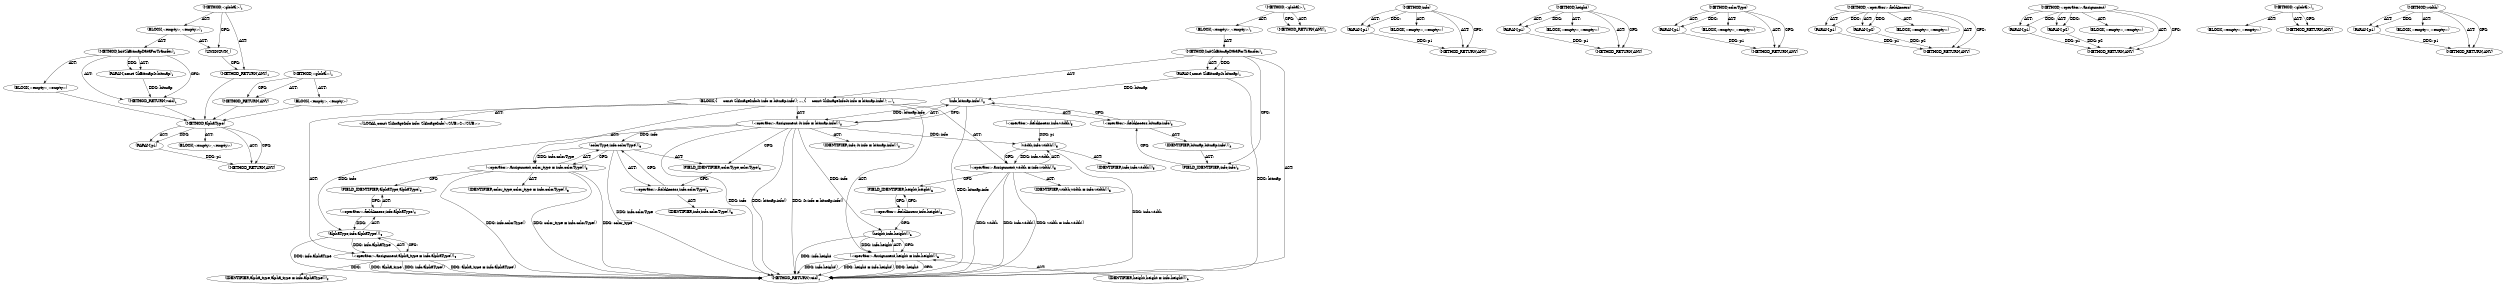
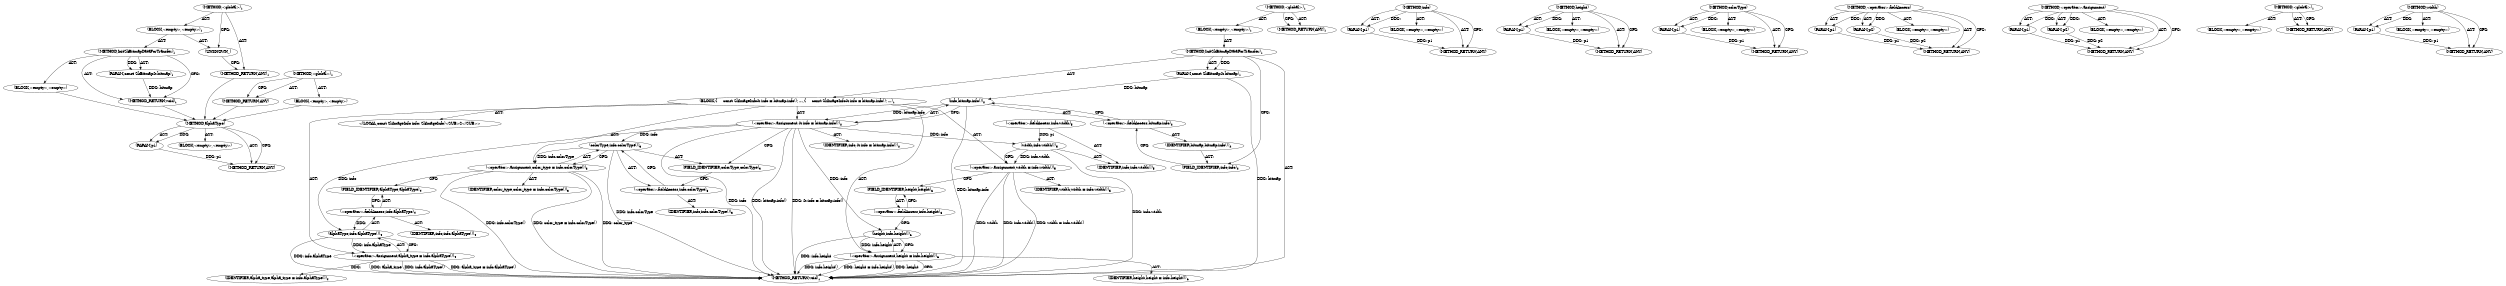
none -> (1083, 145)
(1049, 160) -> none
(901, 201) -> (901, 201)
none -> (443, 234)
(1023, 268) -> (1056, 258)
